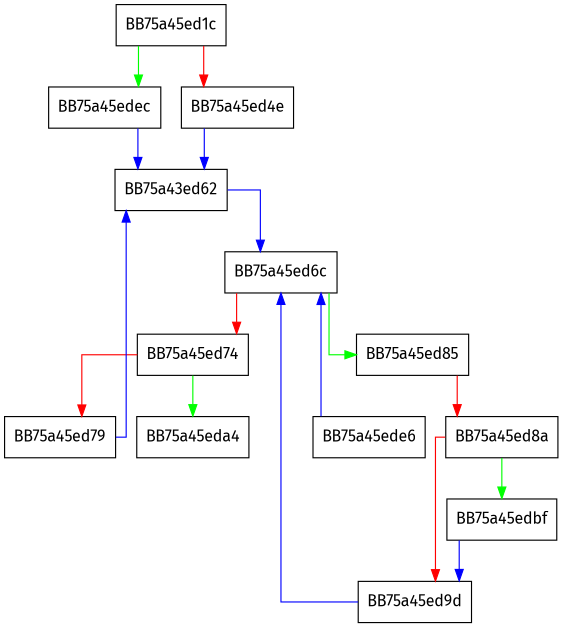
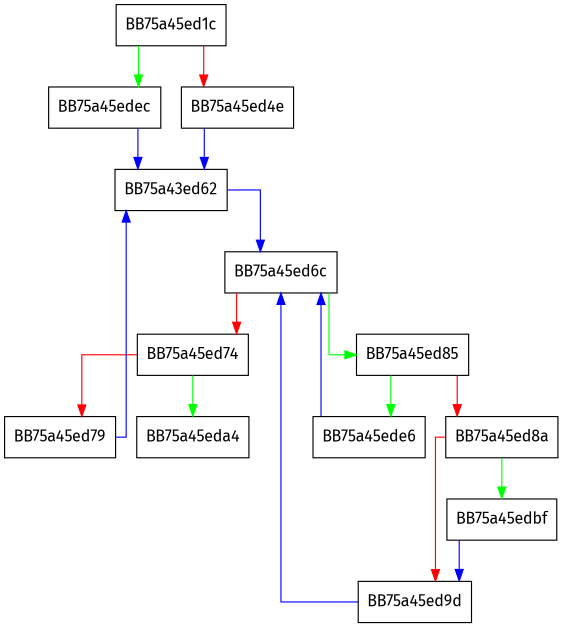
none -> (391, 390)
